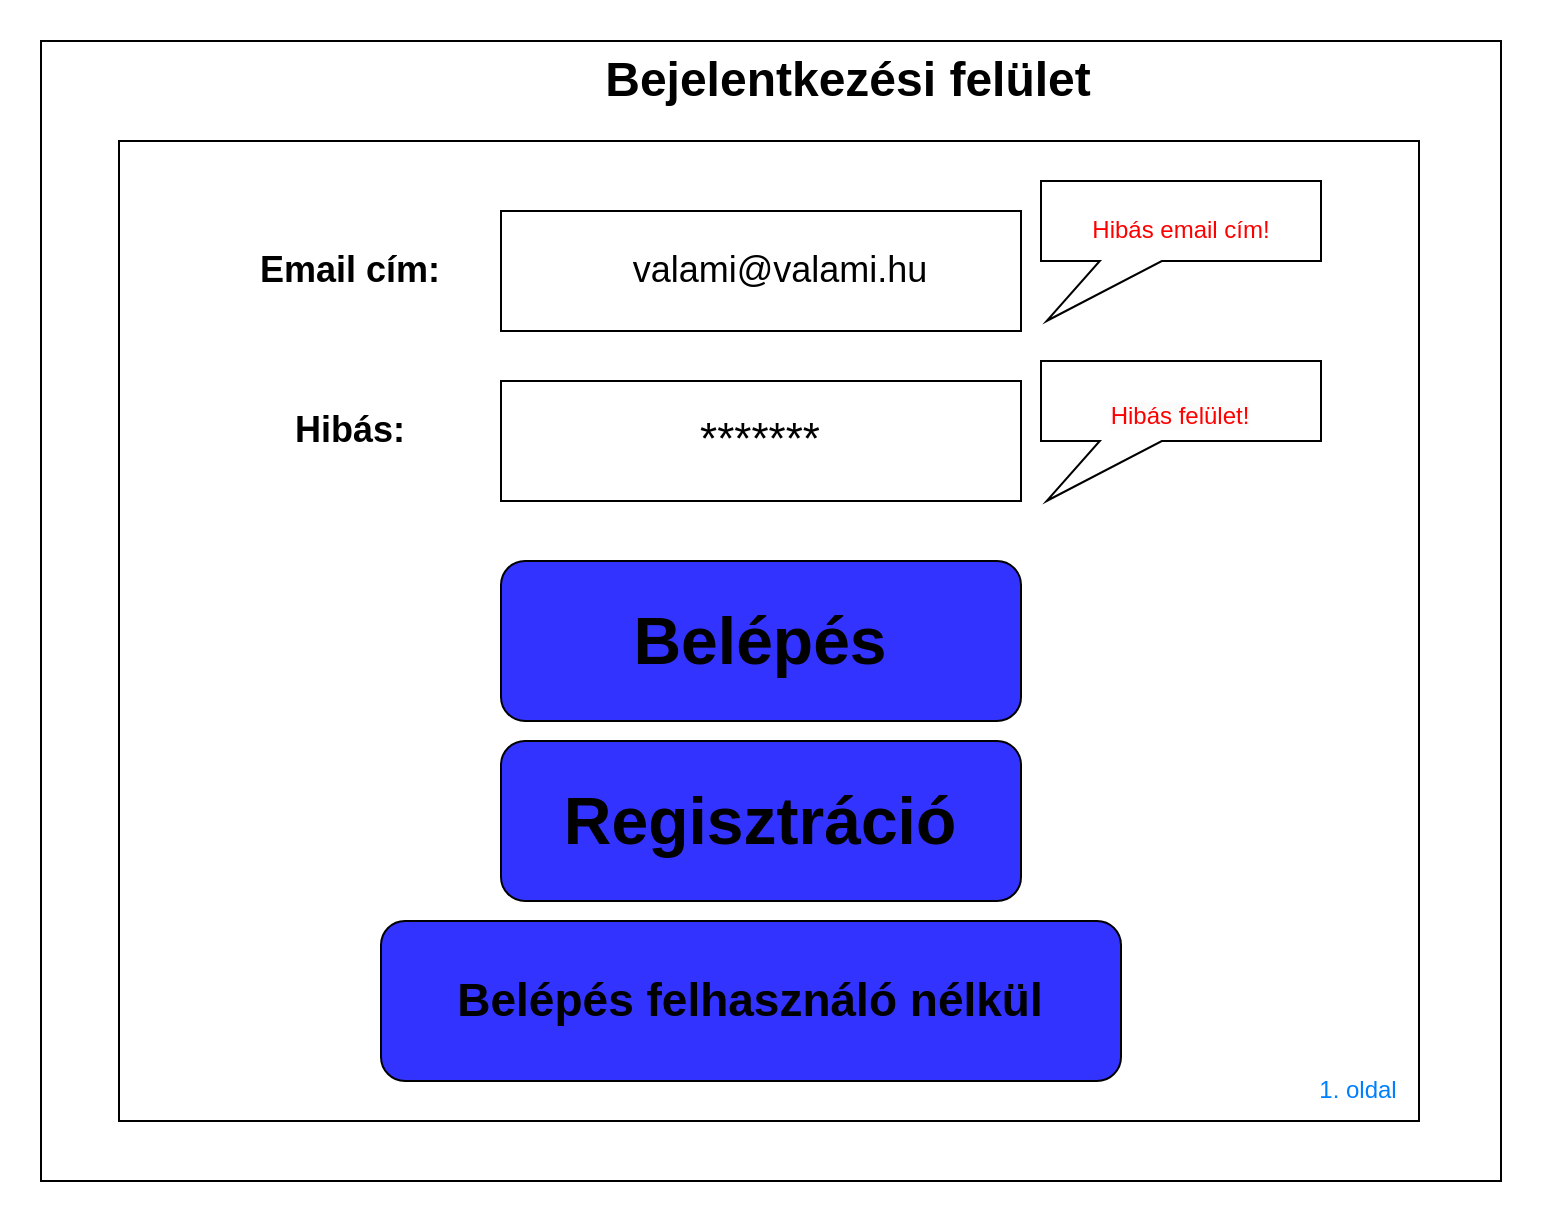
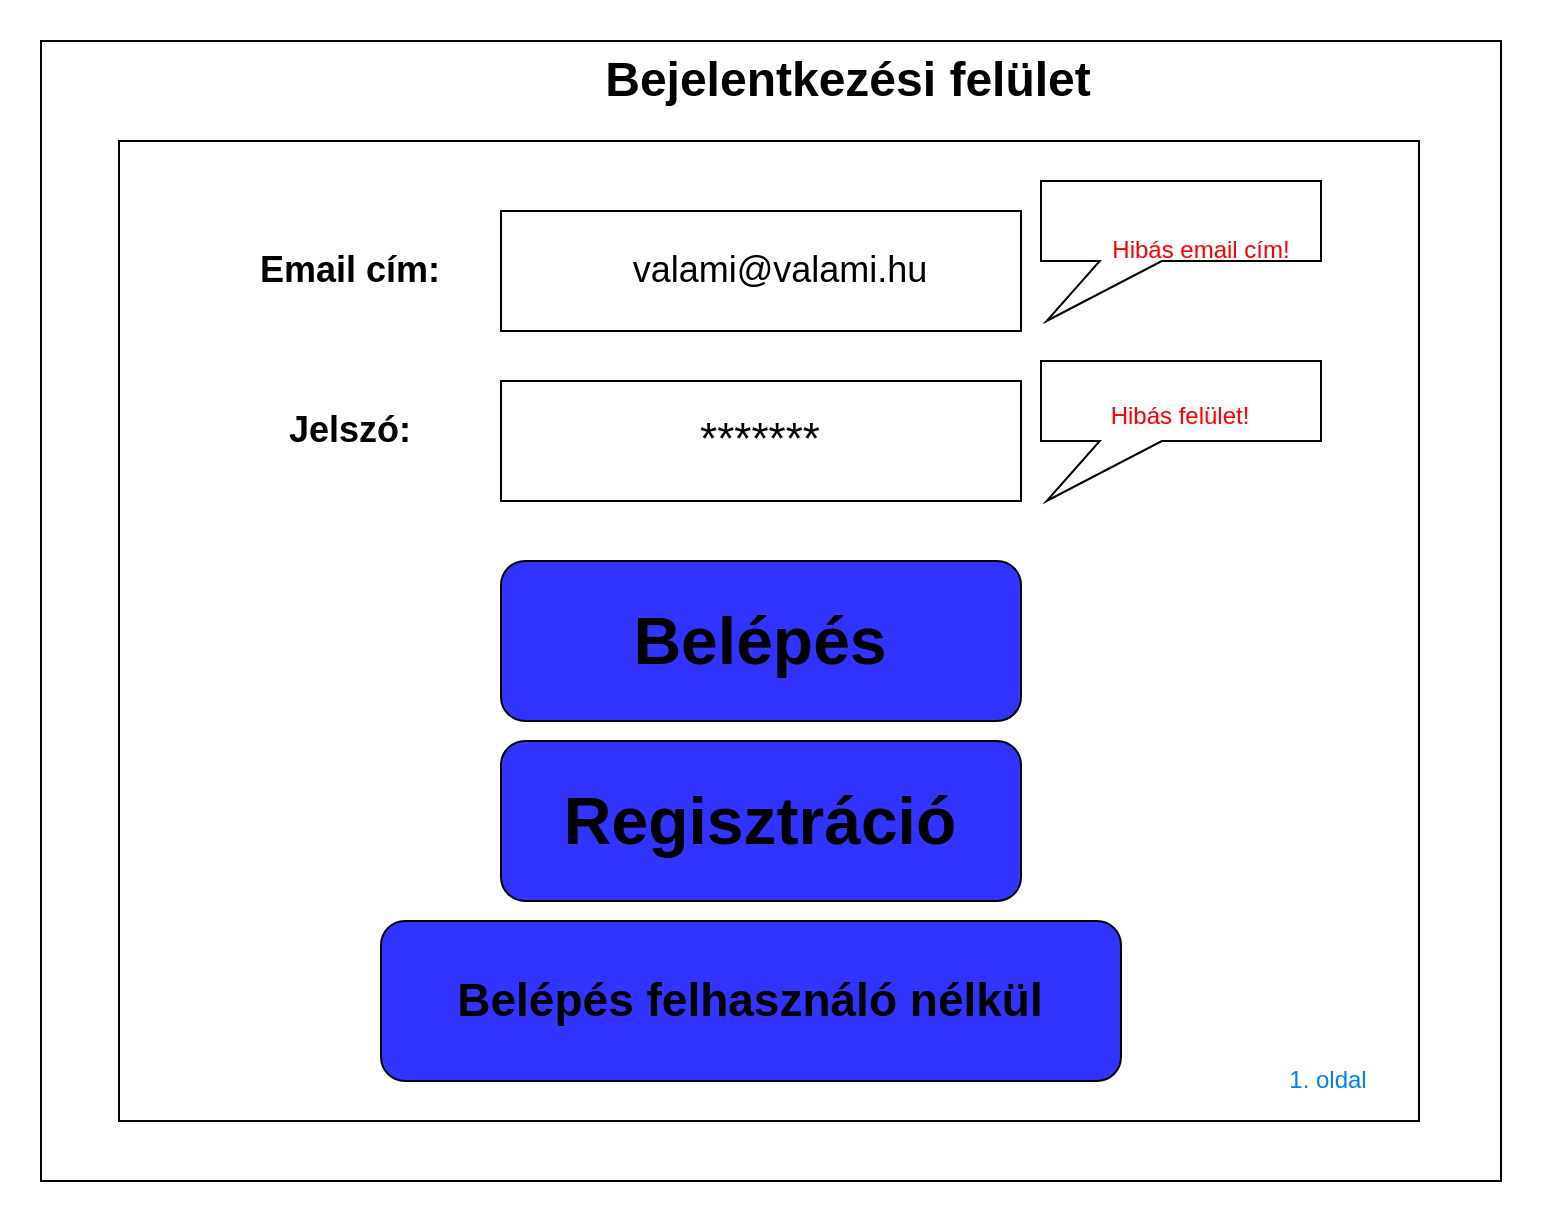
(1181, 231) -> (1201, 251)
(351, 431) -> (351, 431)
(1359, 1091) -> (1329, 1081)
